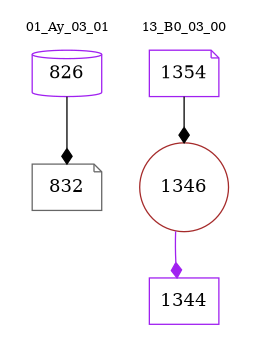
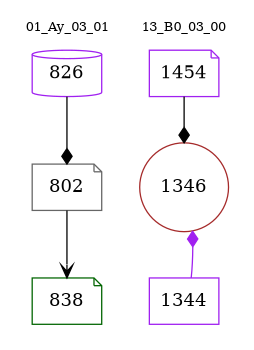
(184, 73) -> (184, 73)
(67, 187) -> (67, 187)
(175, 247) -> (192, 262)
none -> (67, 301)
